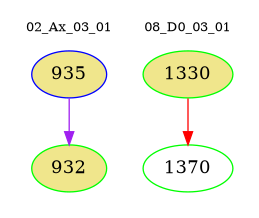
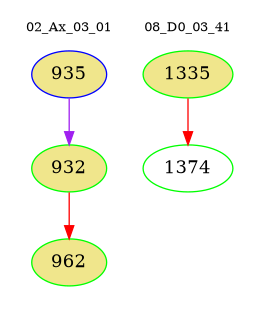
(188, 28) -> (188, 28)
(188, 74) -> (188, 74)
(188, 168) -> (188, 168)
none -> (69, 262)
